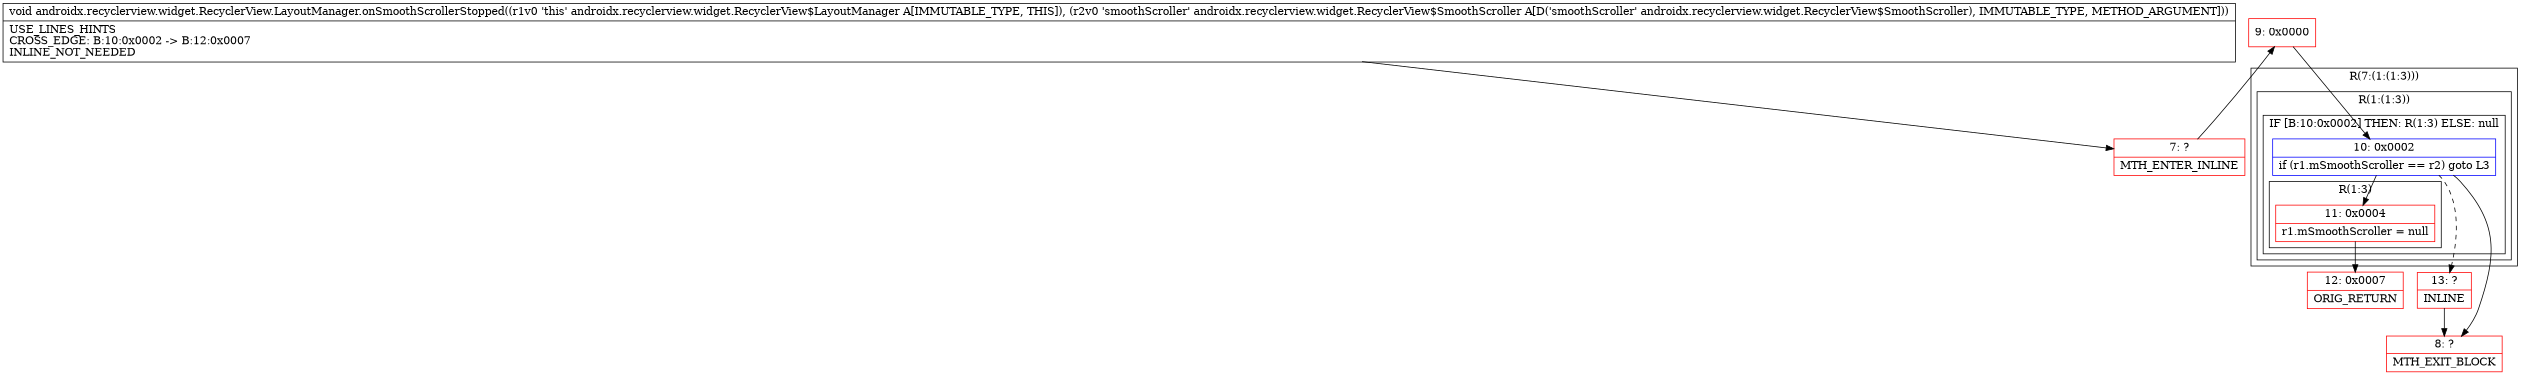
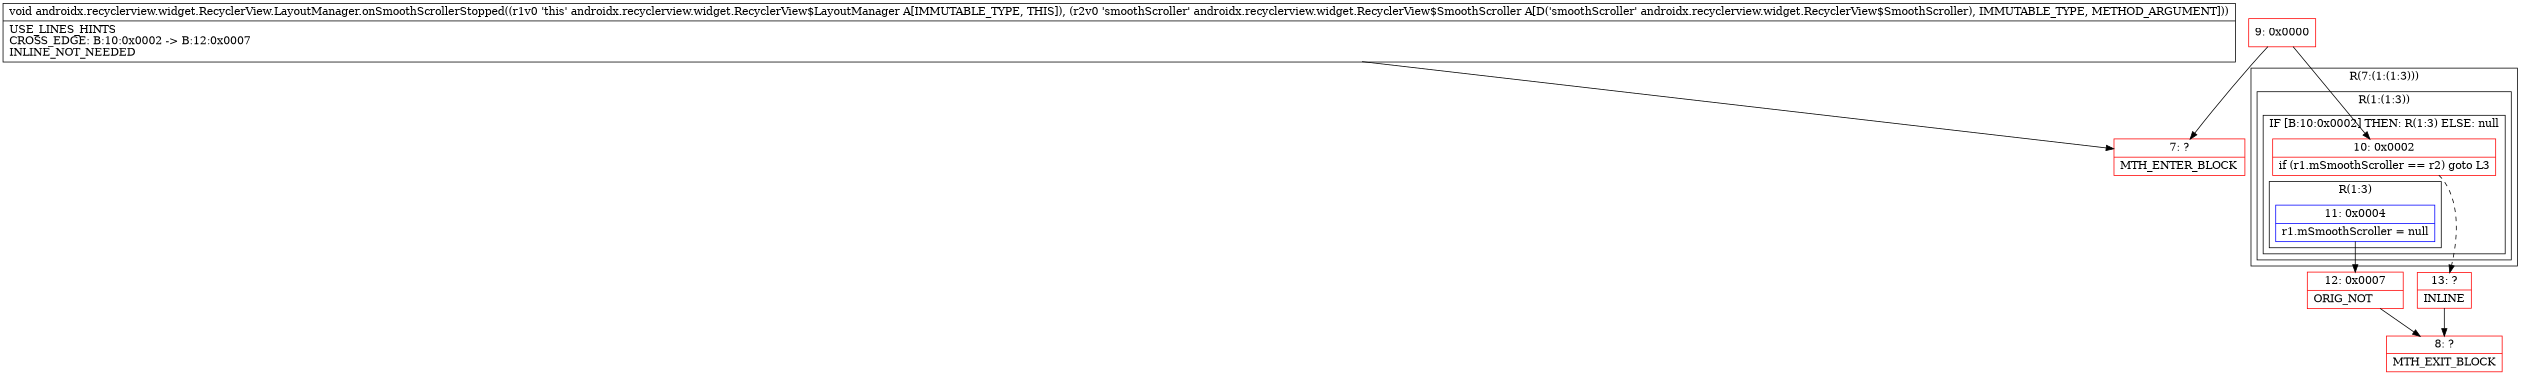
(2234, 97) -> (2231, 89)
(2384, 157) -> (2384, 157)
(2179, 166) -> (2179, 166)
(2371, 187) -> none
(2355, 223) -> (2355, 223)
(2491, 245) -> (2397, 320)
(2355, 299) -> (2343, 299)
